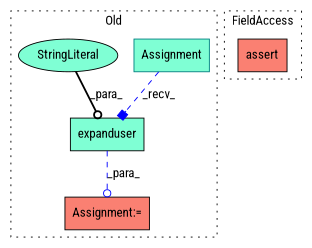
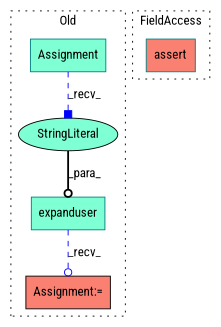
(263, 55) -> (171, 55)
(142, 91) -> (68, 90)
(107, 134) -> (68, 213)
(124, 174) -> (85, 253)
